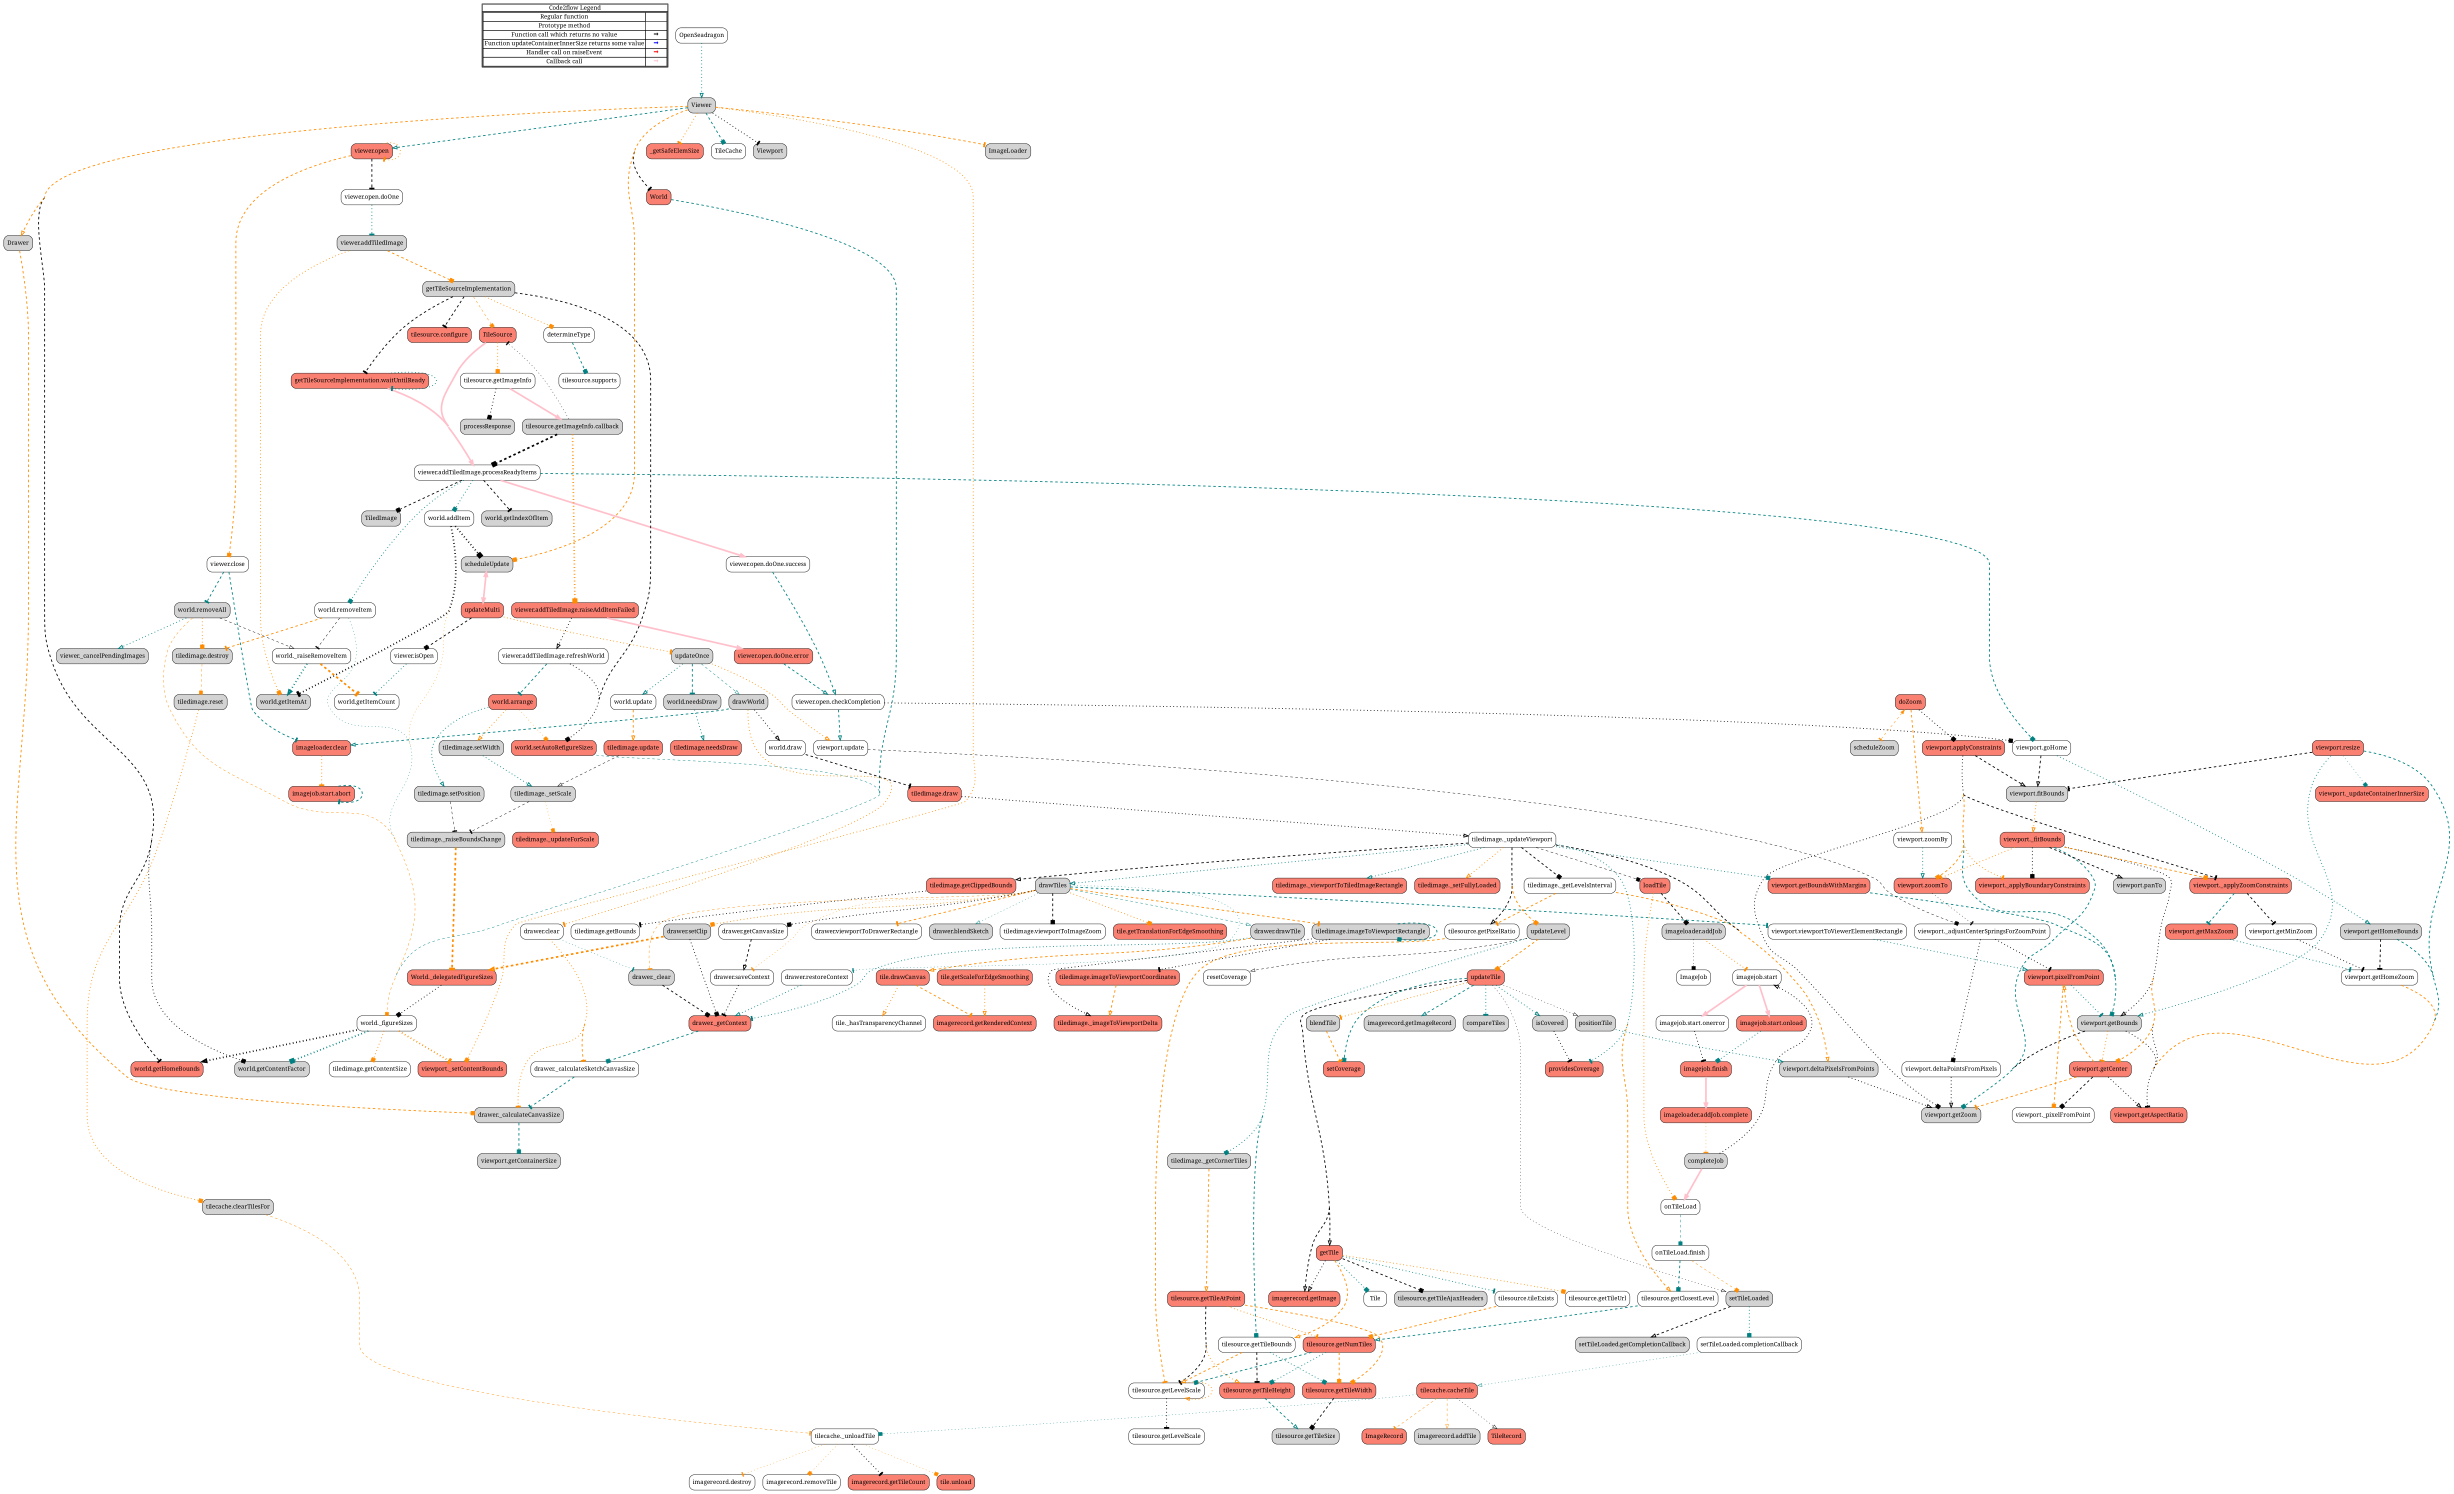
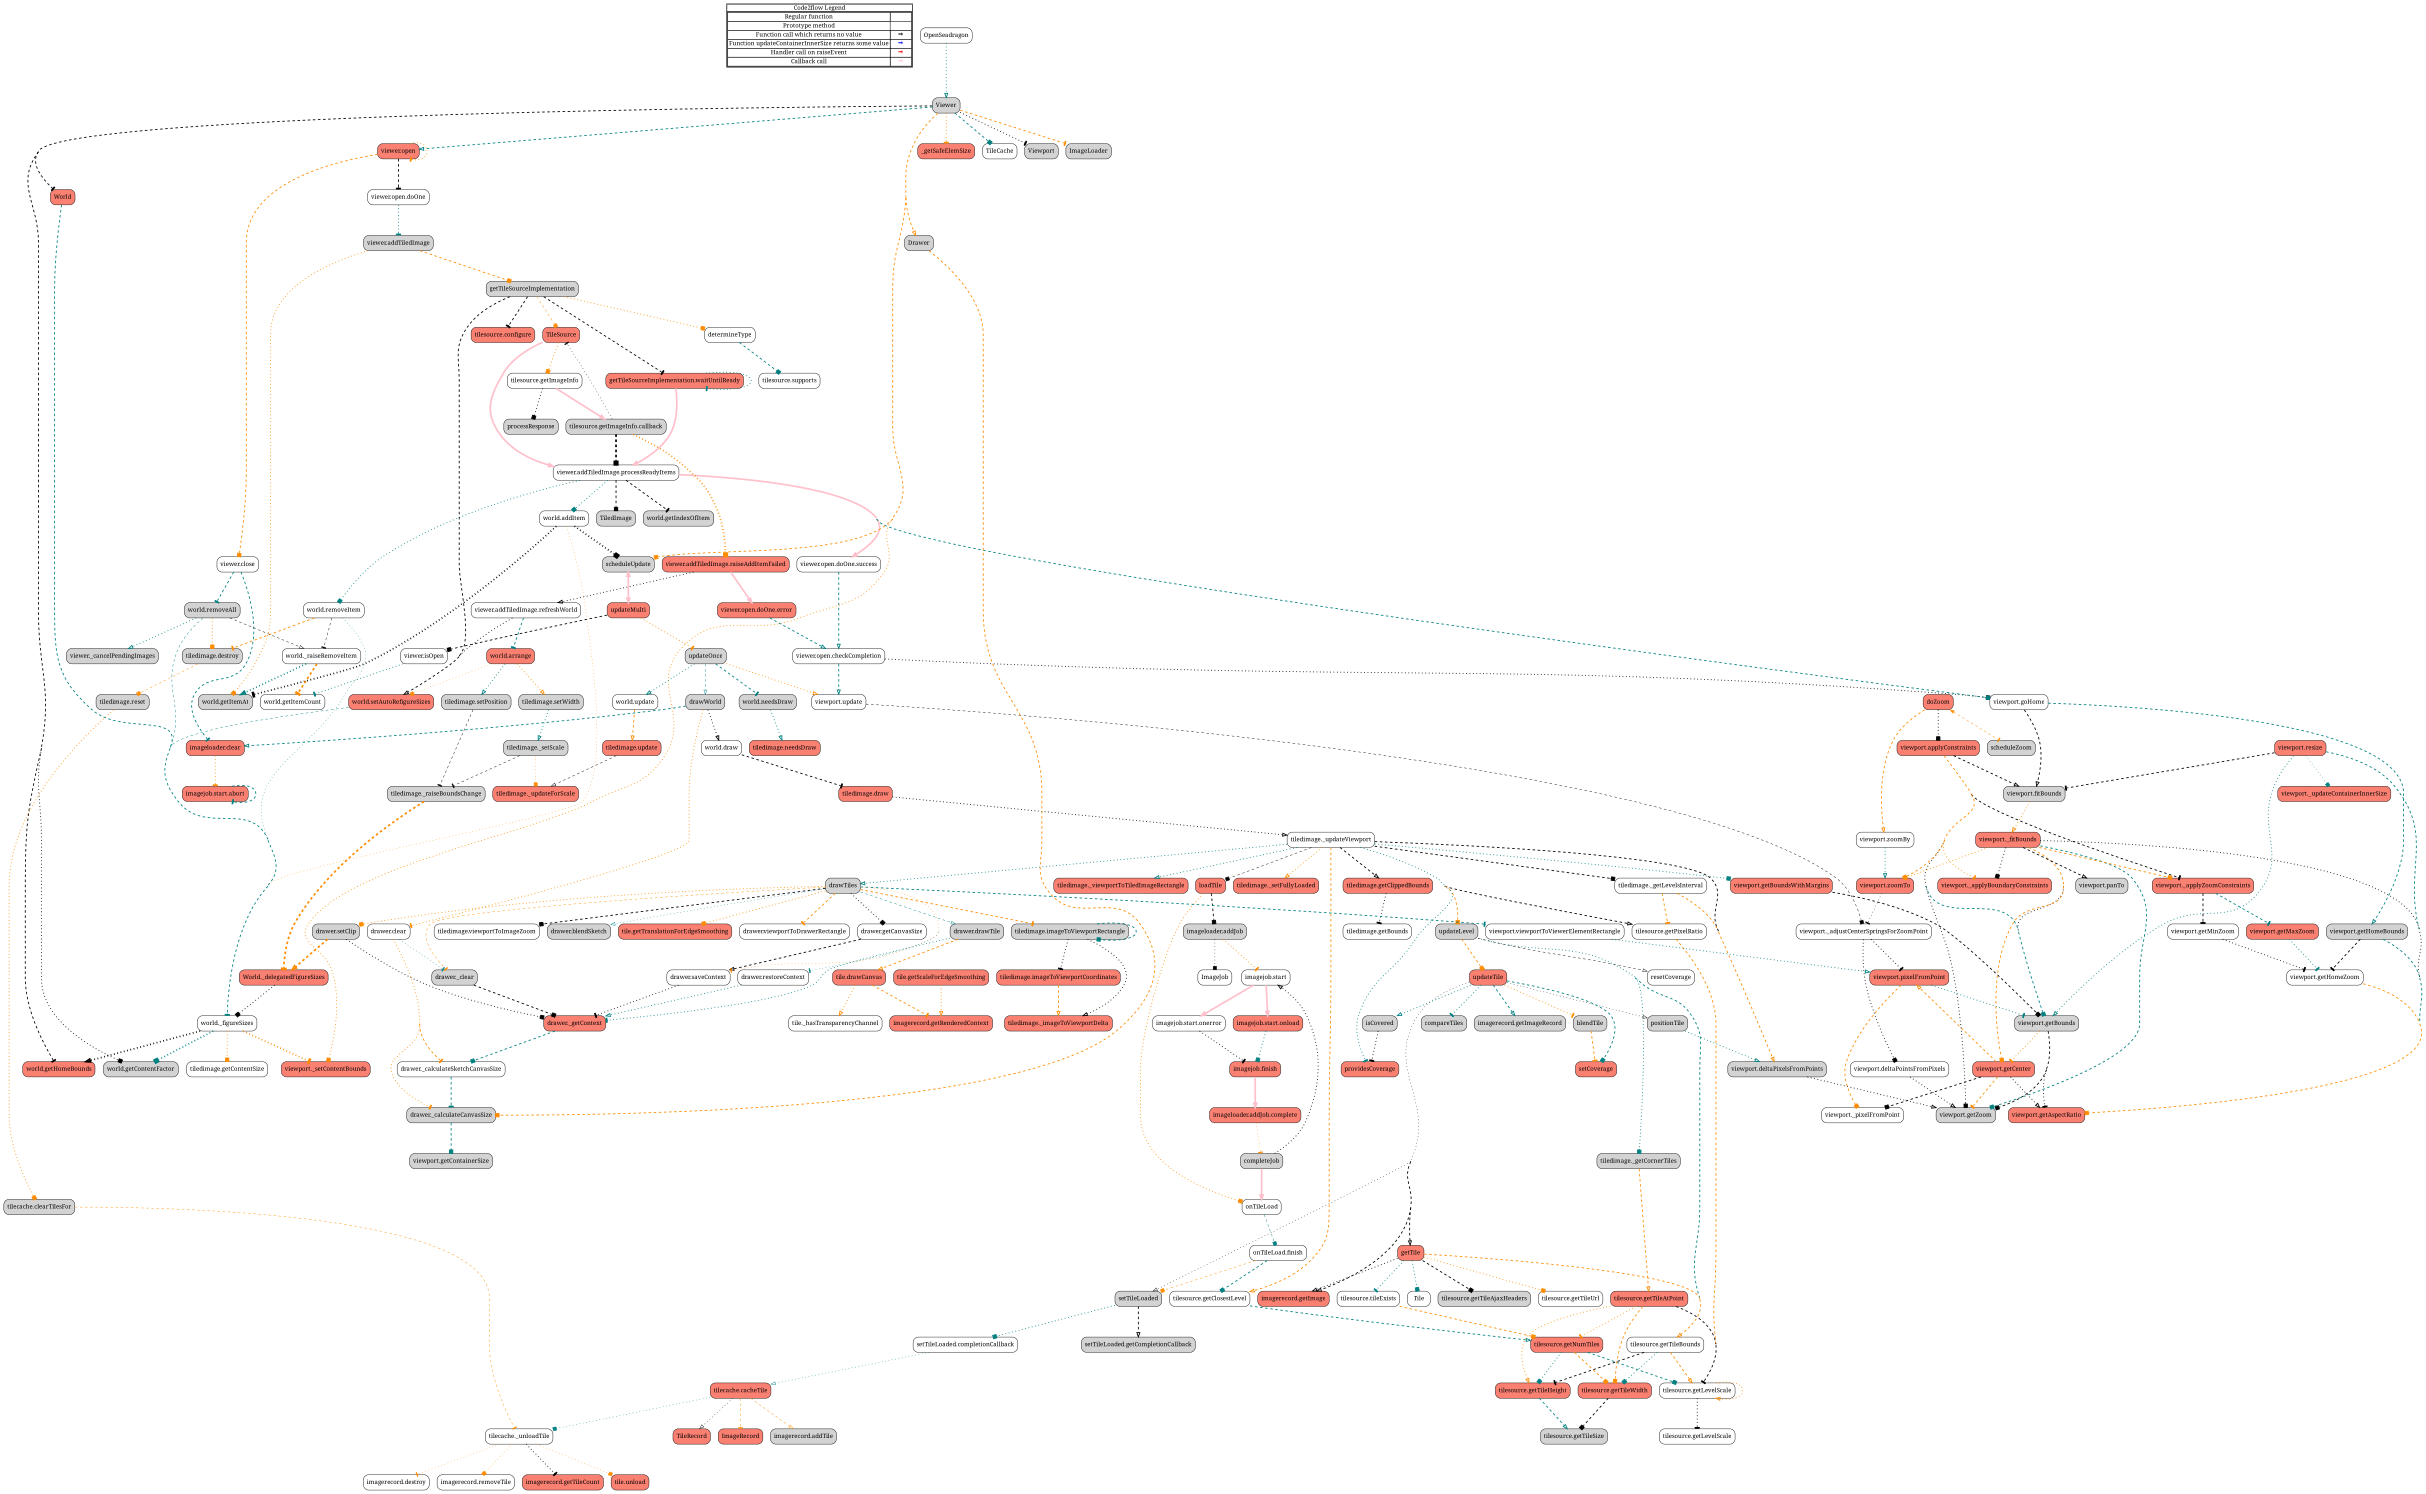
(590, 770) -> (586, 770)
(227, 772) -> (172, 682)
(2214, 834) -> (2303, 731)
(1992, 911) -> (1947, 931)
